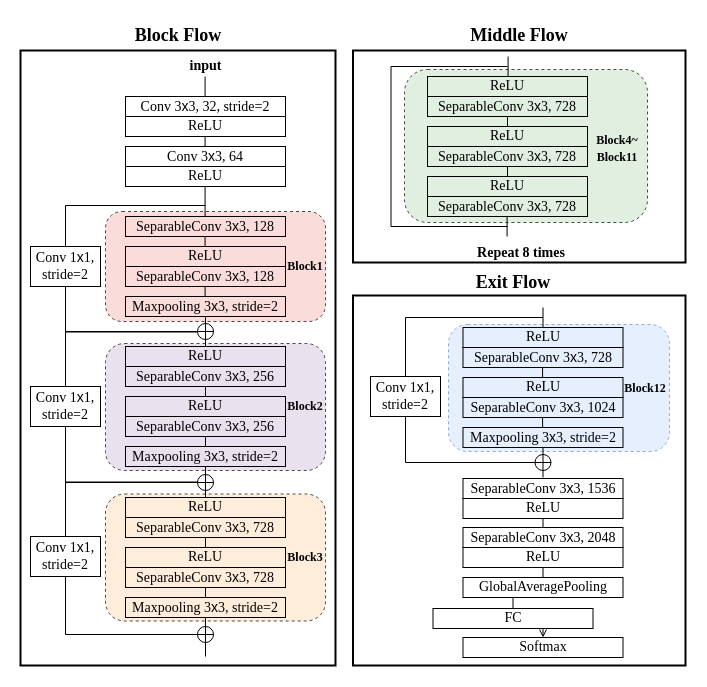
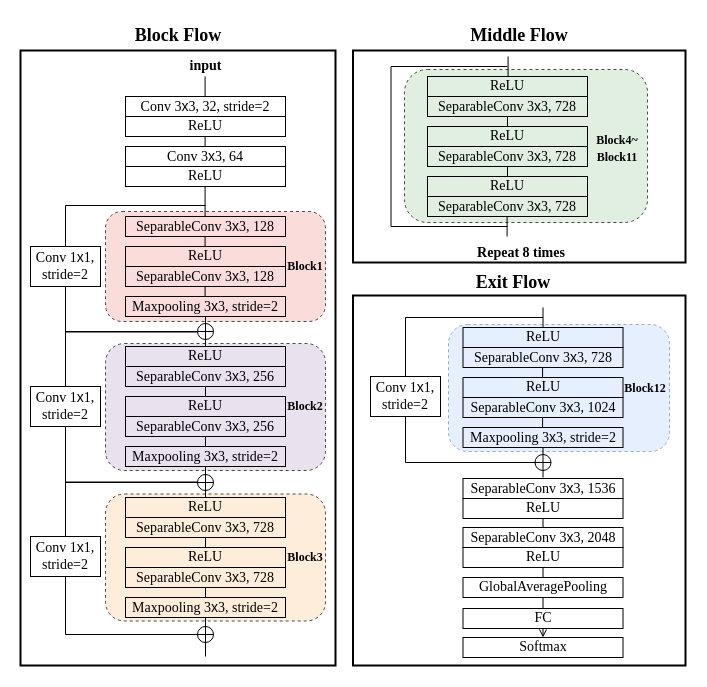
(513, 619) -> (543, 619)
